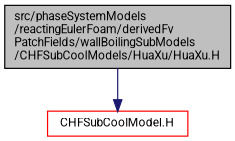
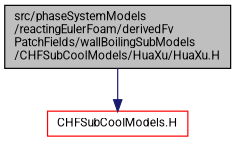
(118, 124) -> (118, 124)
